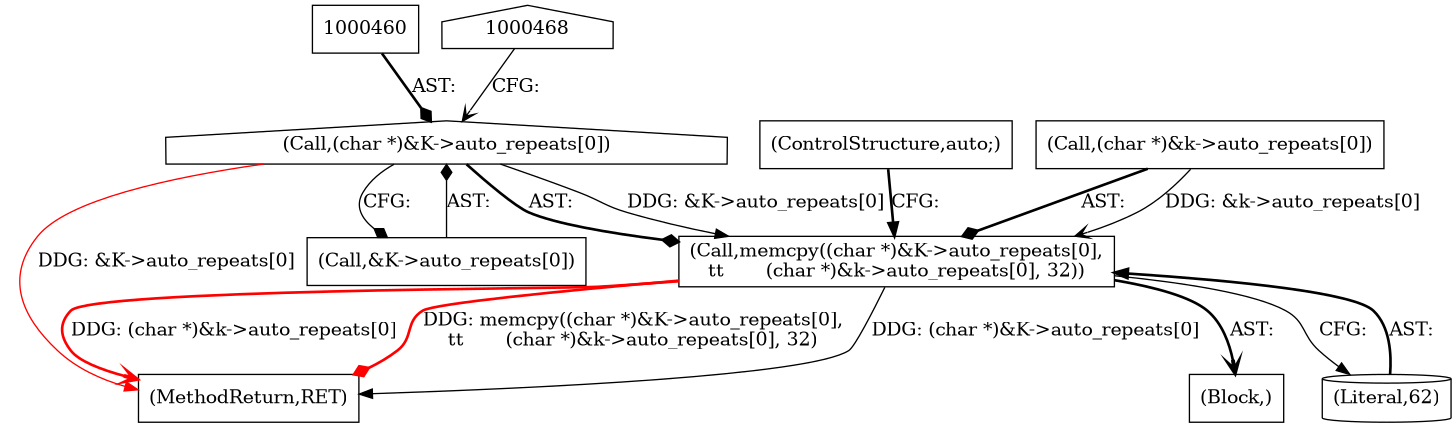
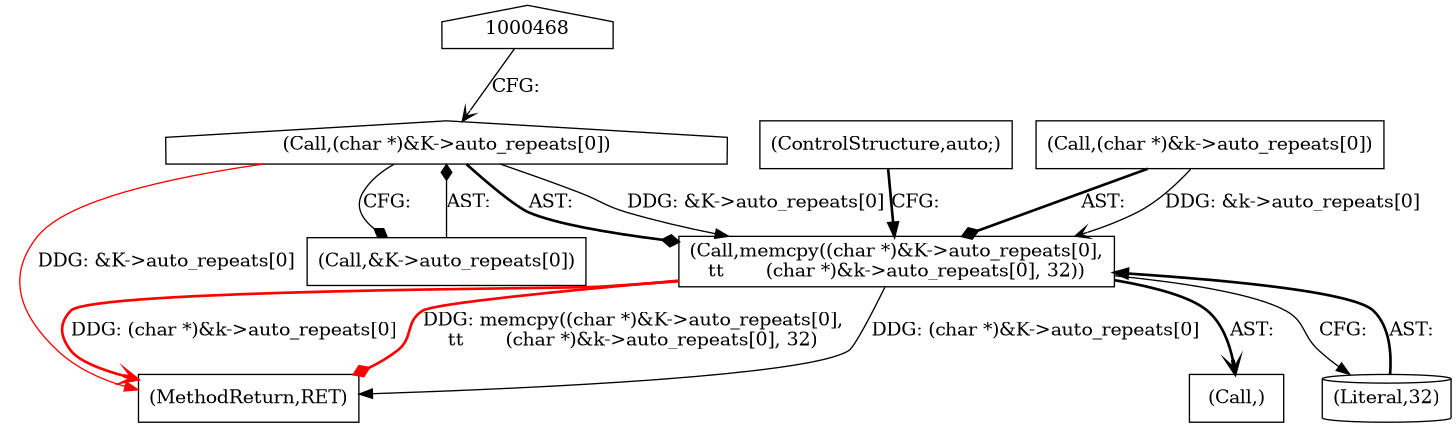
(366, 29) -> none
(1237, 398) -> (1237, 398)
(1387, 398) -> (1387, 398)
